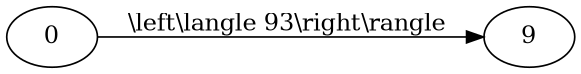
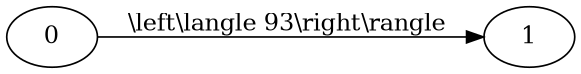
(529, 37) -> (529, 37)
